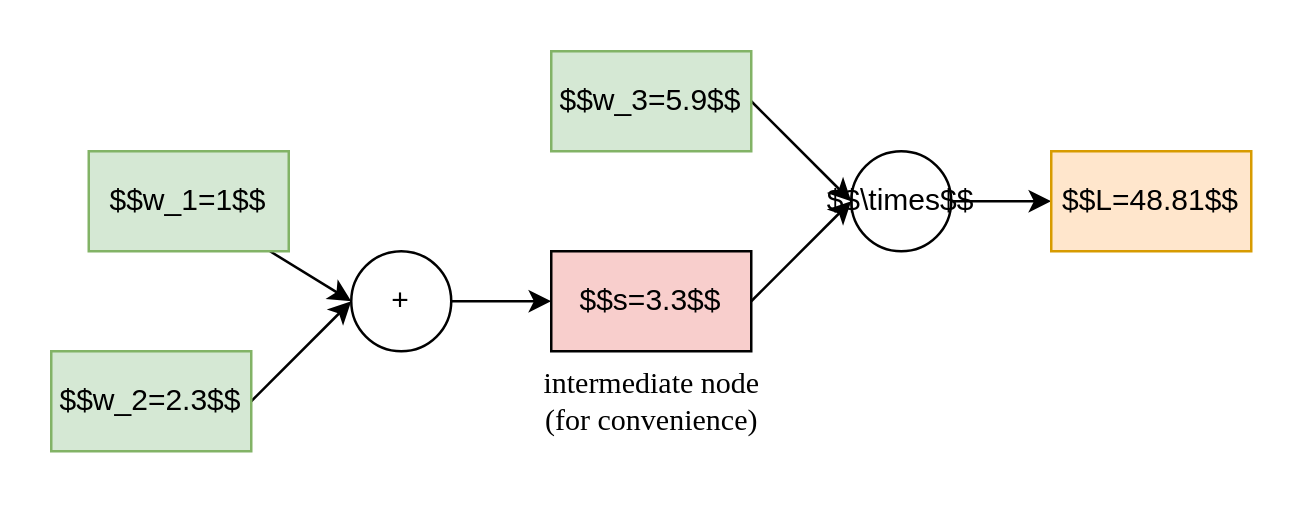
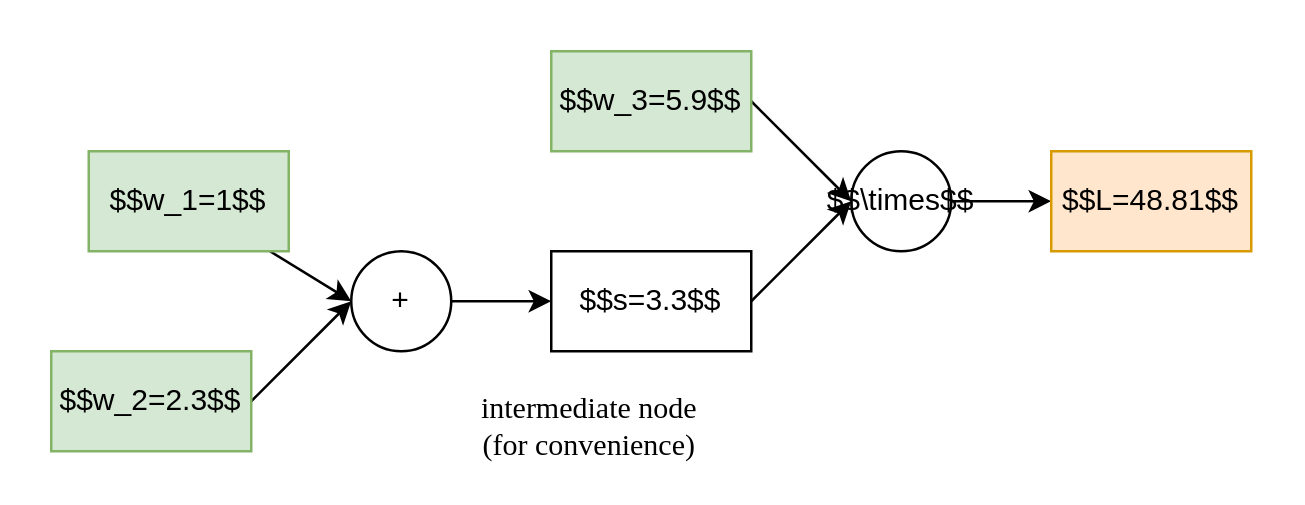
(651, 301) -> (651, 301)
(651, 401) -> (589, 426)
